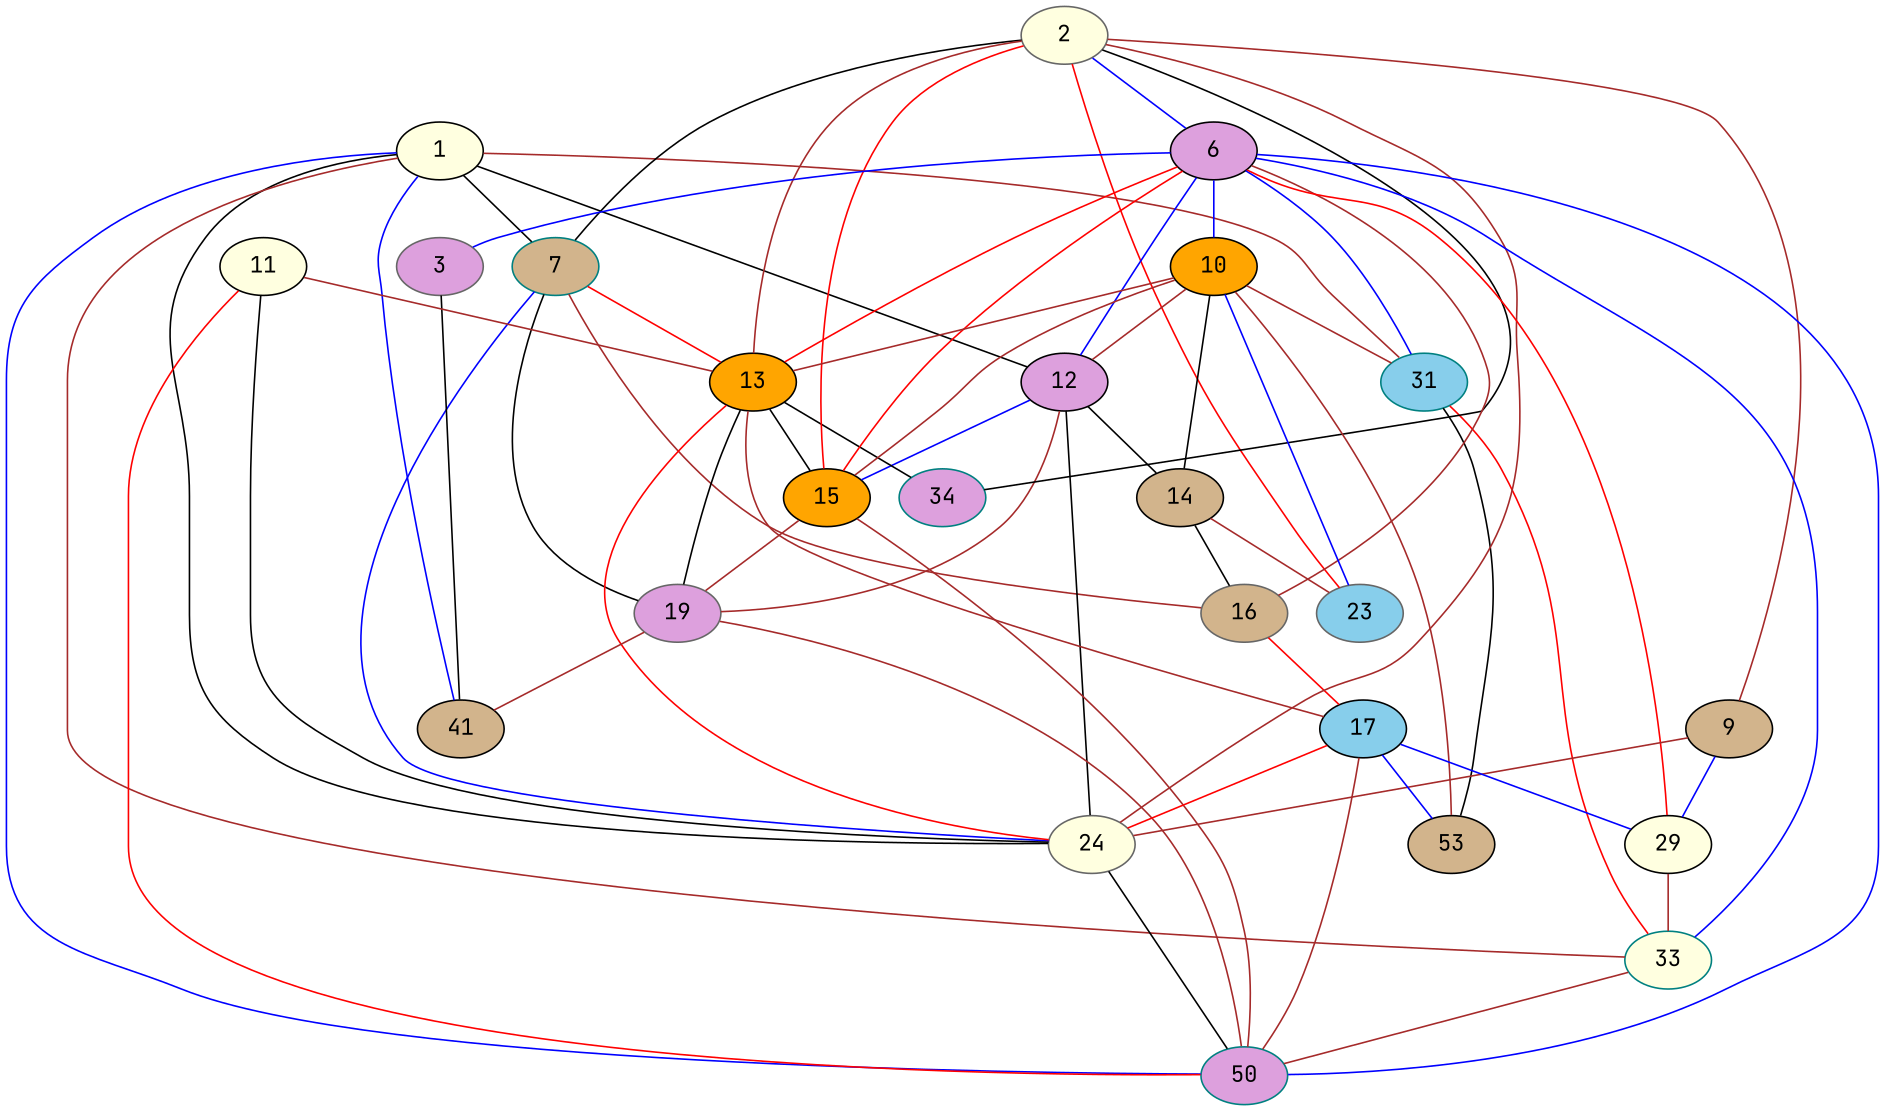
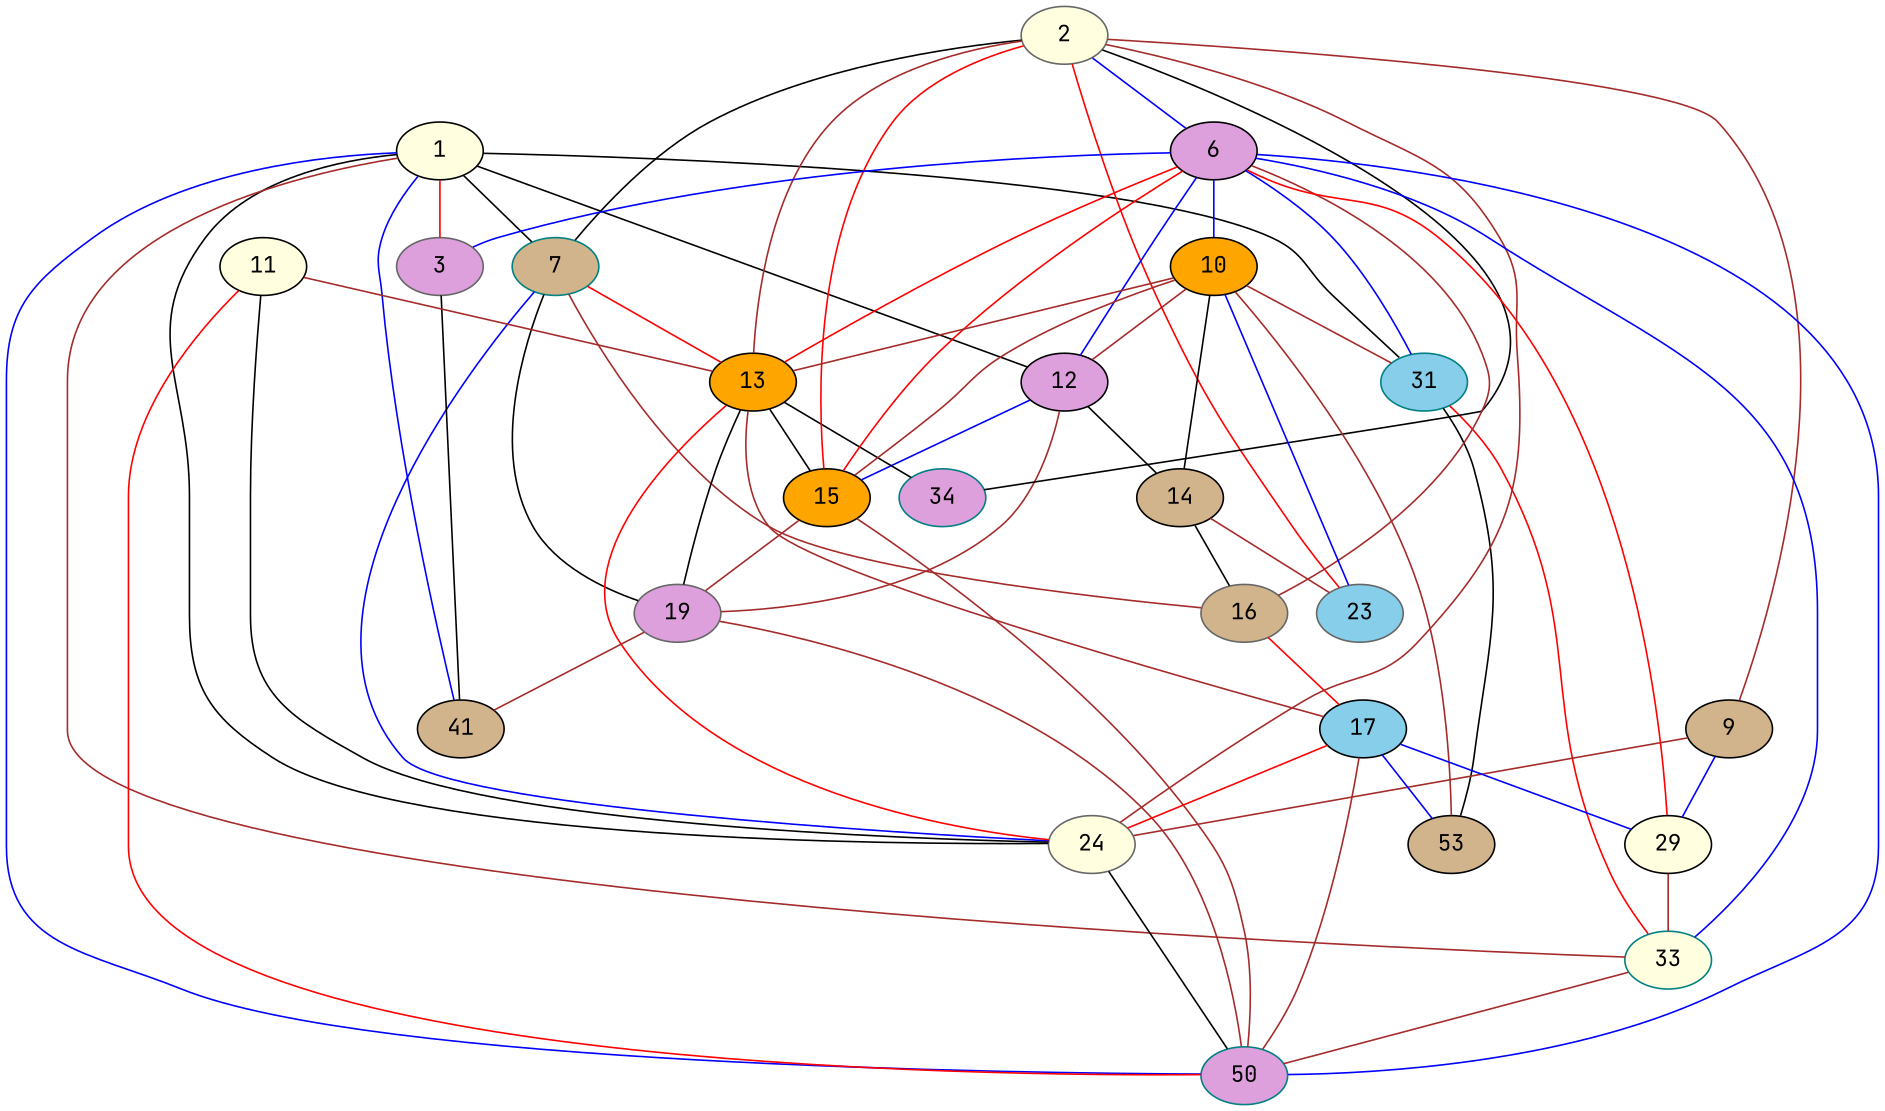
(968, 180) -> (968, 180)
none -> (440, 209)
(1078, 613) -> none
